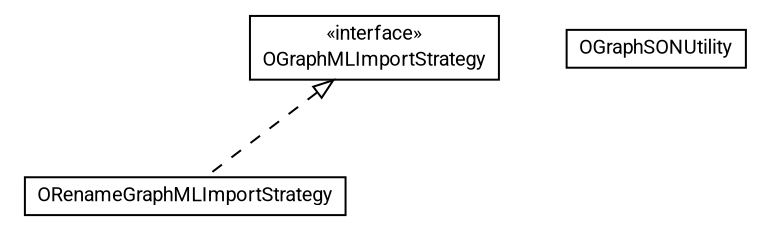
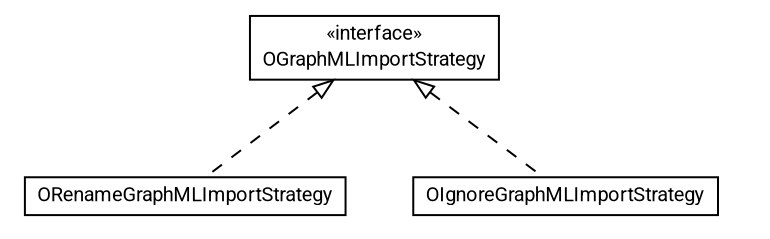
(656, 48) -> none
none -> (565, 195)
